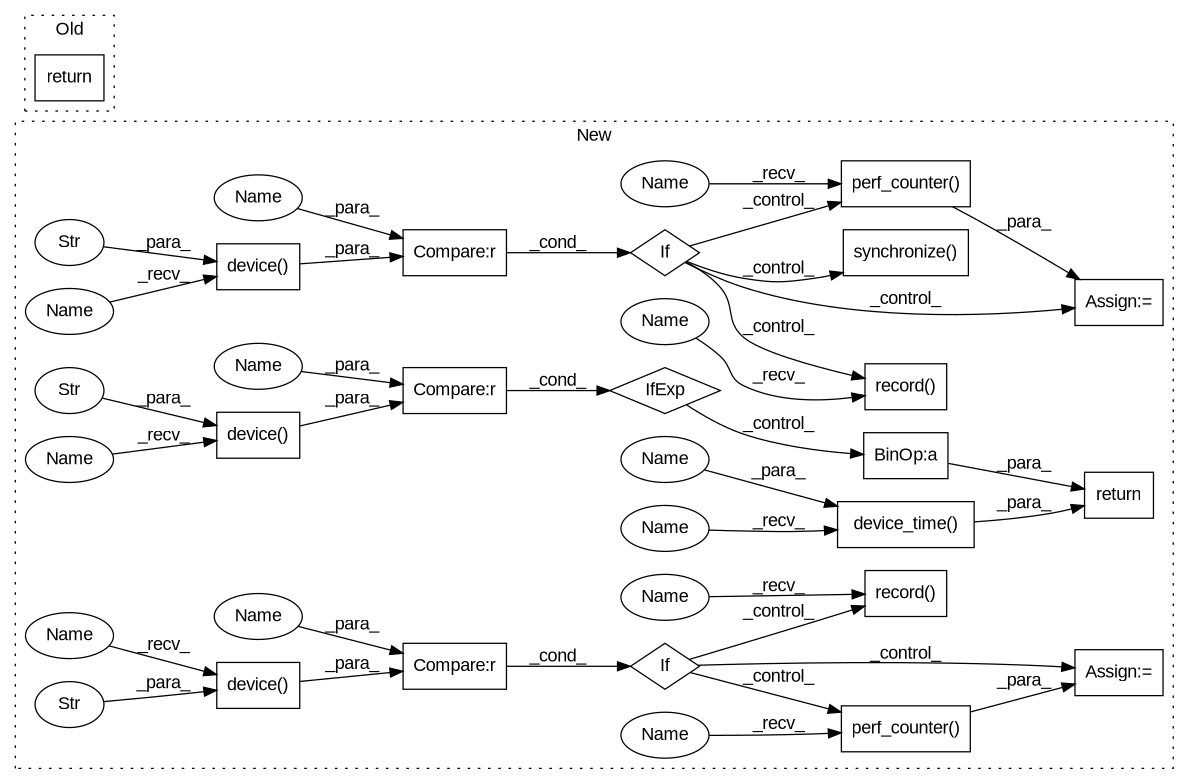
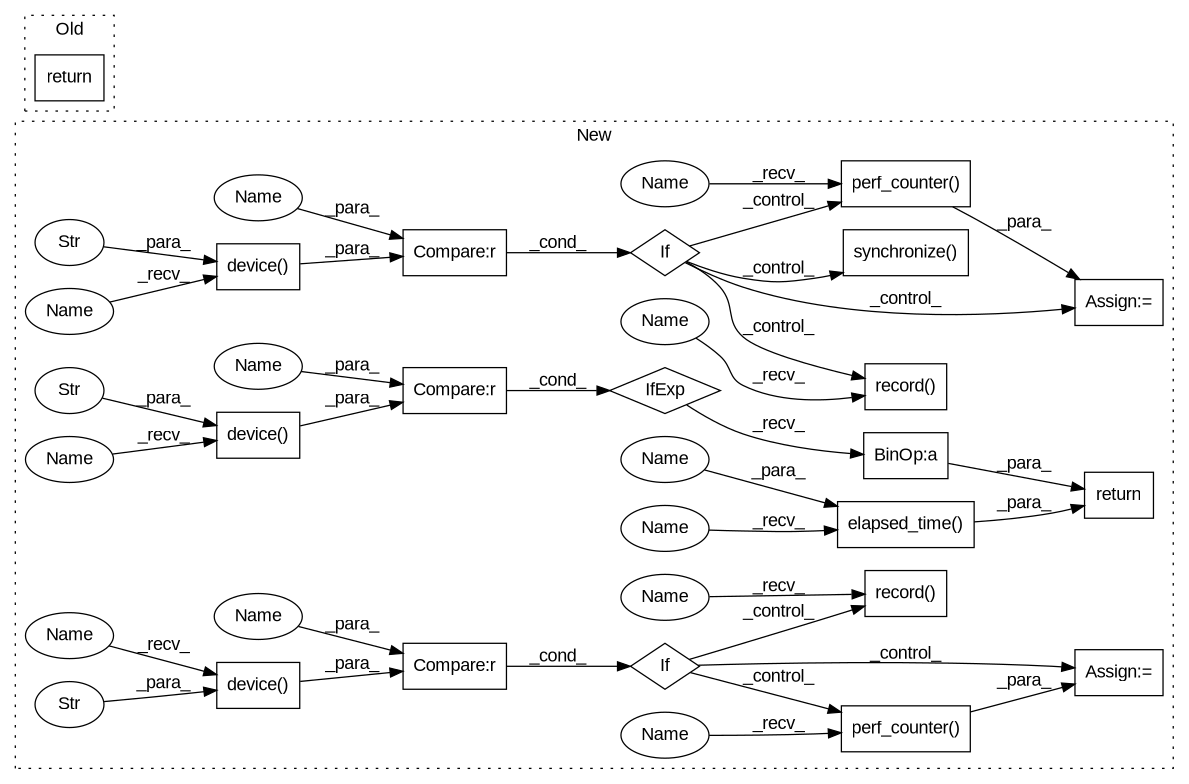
(779, 424) -> (779, 424)
(906, 525) -> (906, 525)
